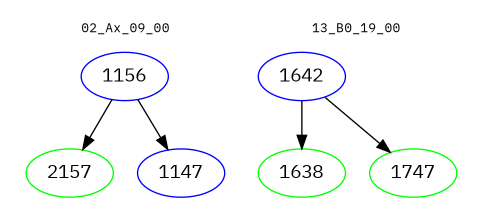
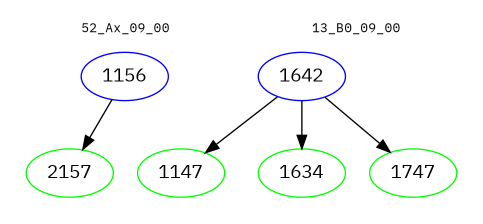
(126, 29) -> (126, 29)
(357, 29) -> (357, 29)
(149, 119) -> (256, 113)
(181, 173) -> (181, 173)
(302, 173) -> (302, 173)
